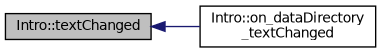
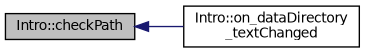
(78, 27) -> (70, 27)
